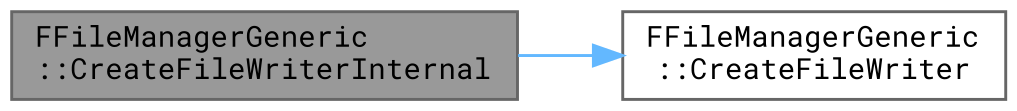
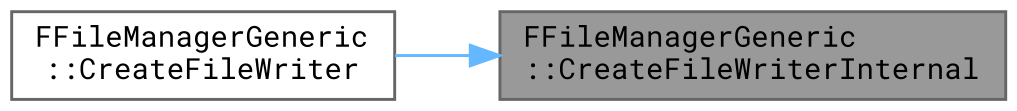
(556, 56) -> (432, 56)
